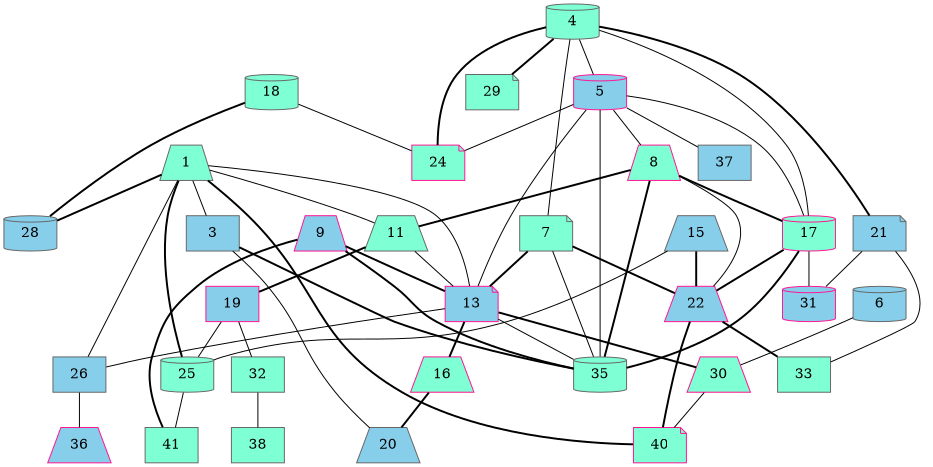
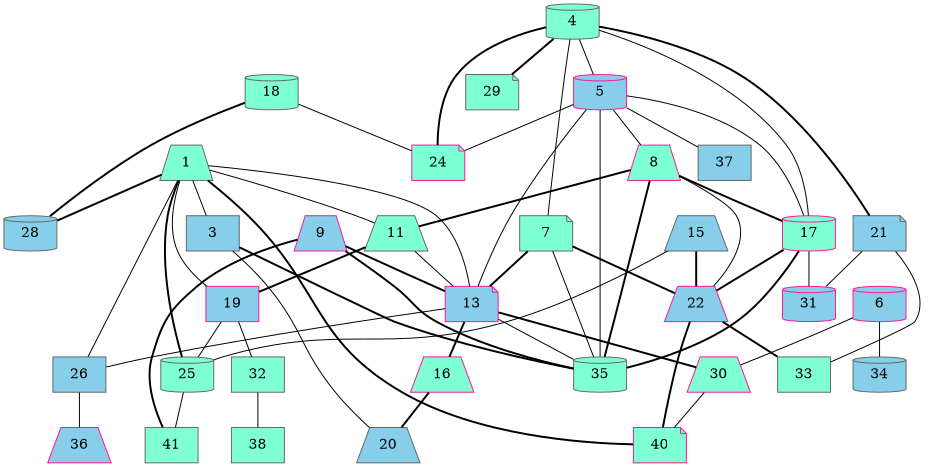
none -> (174, 239)
(880, 304) -> (880, 304)
none -> (880, 375)
